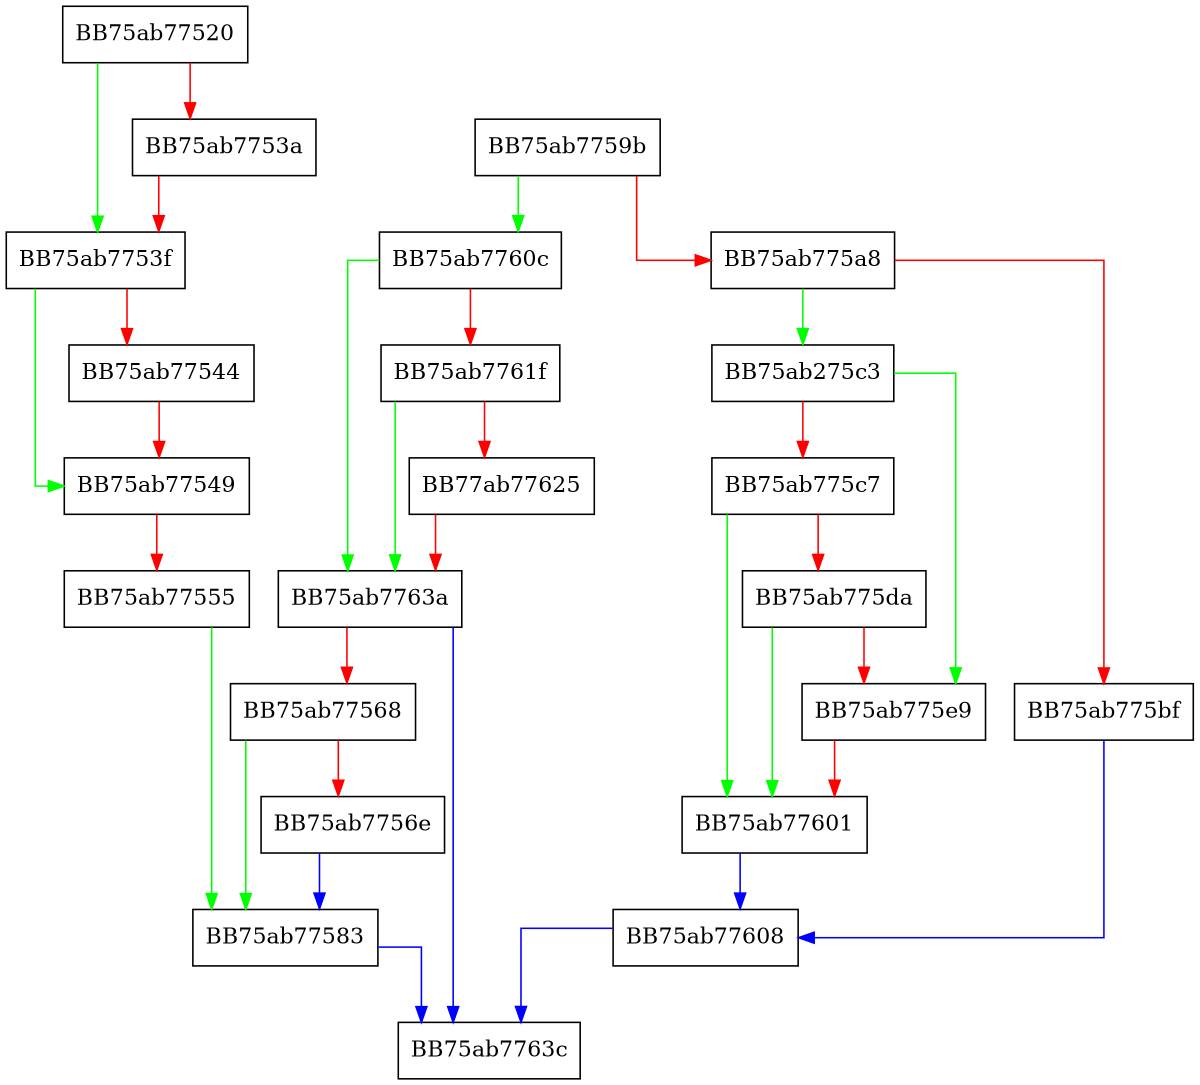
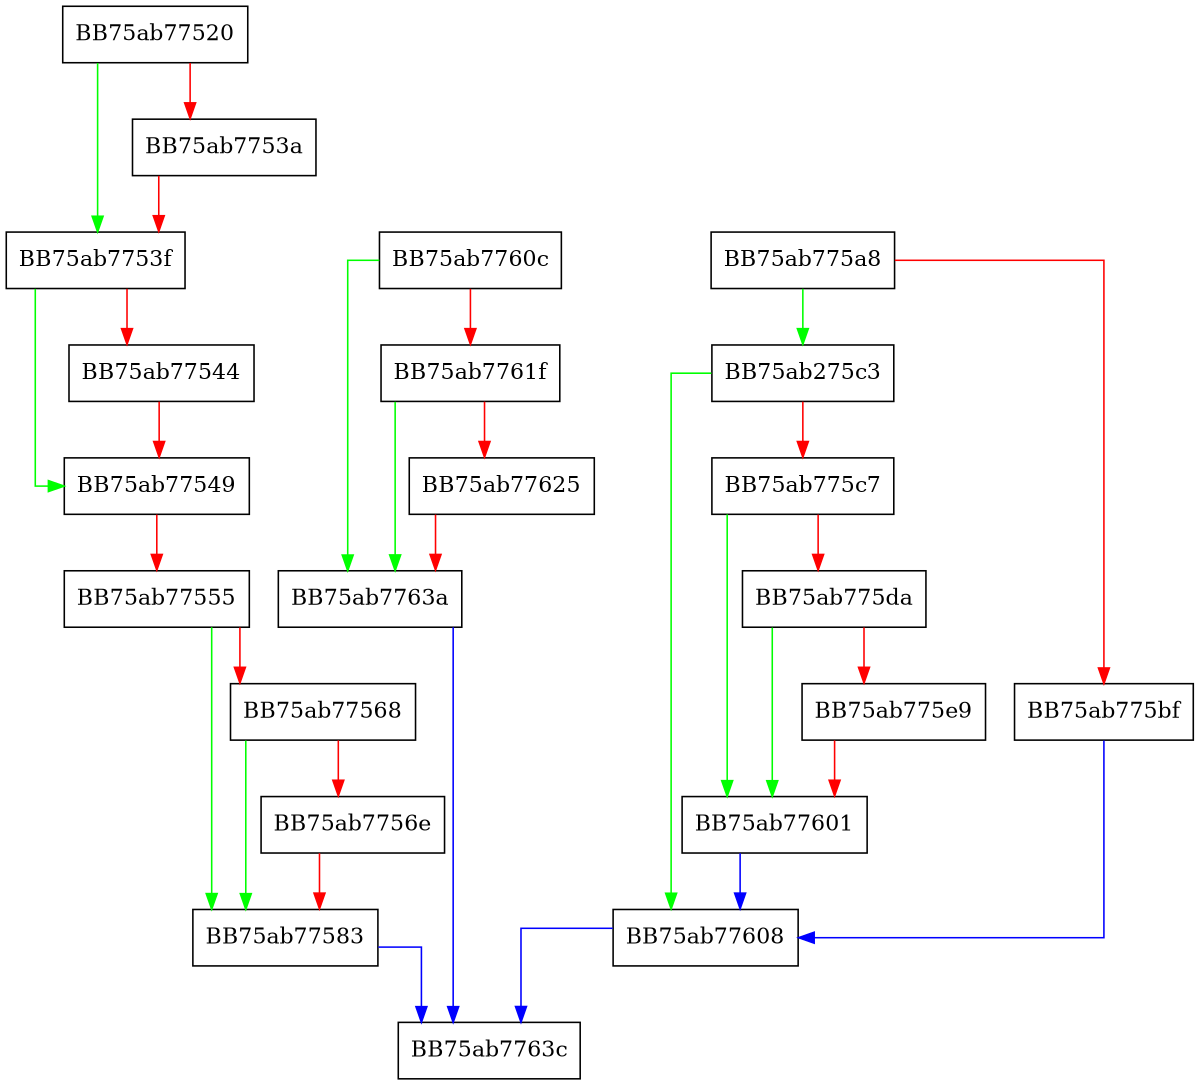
(568, 147) -> none
(502, 486) -> (502, 486)
(956, 490) -> (671, 613)
(347, 647) -> (240, 647)
(319, 873) -> (319, 873)
